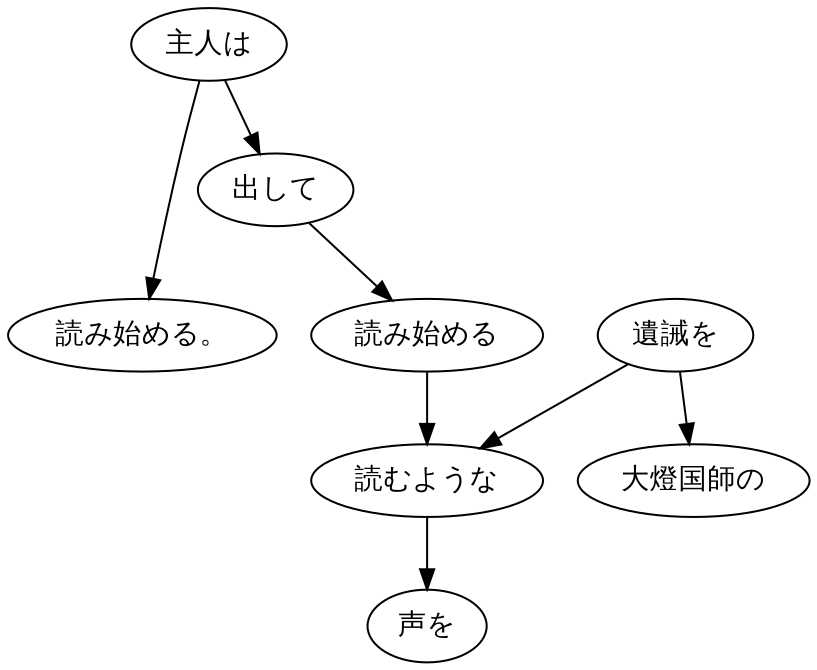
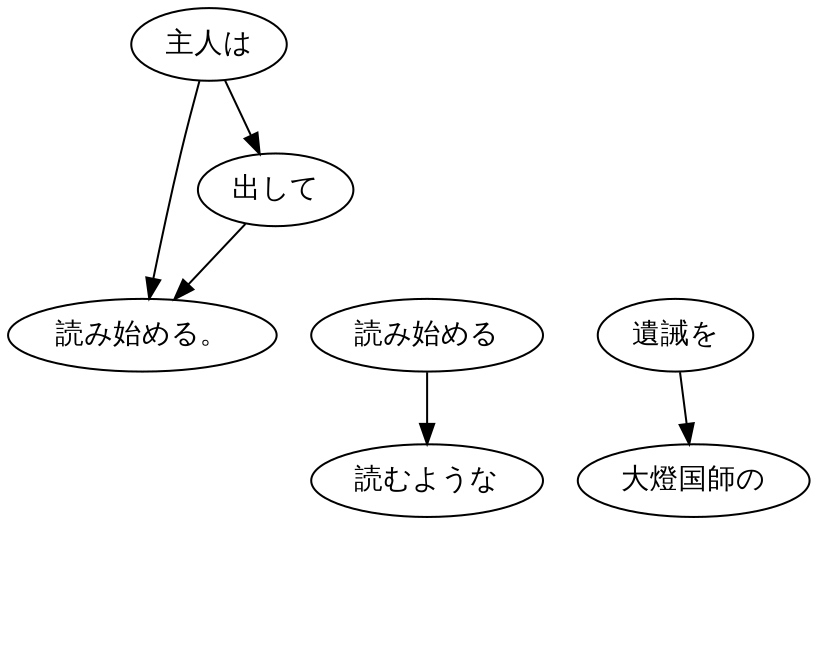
(343, 255) -> (217, 254)
(563, 401) -> none
(427, 626) -> none
